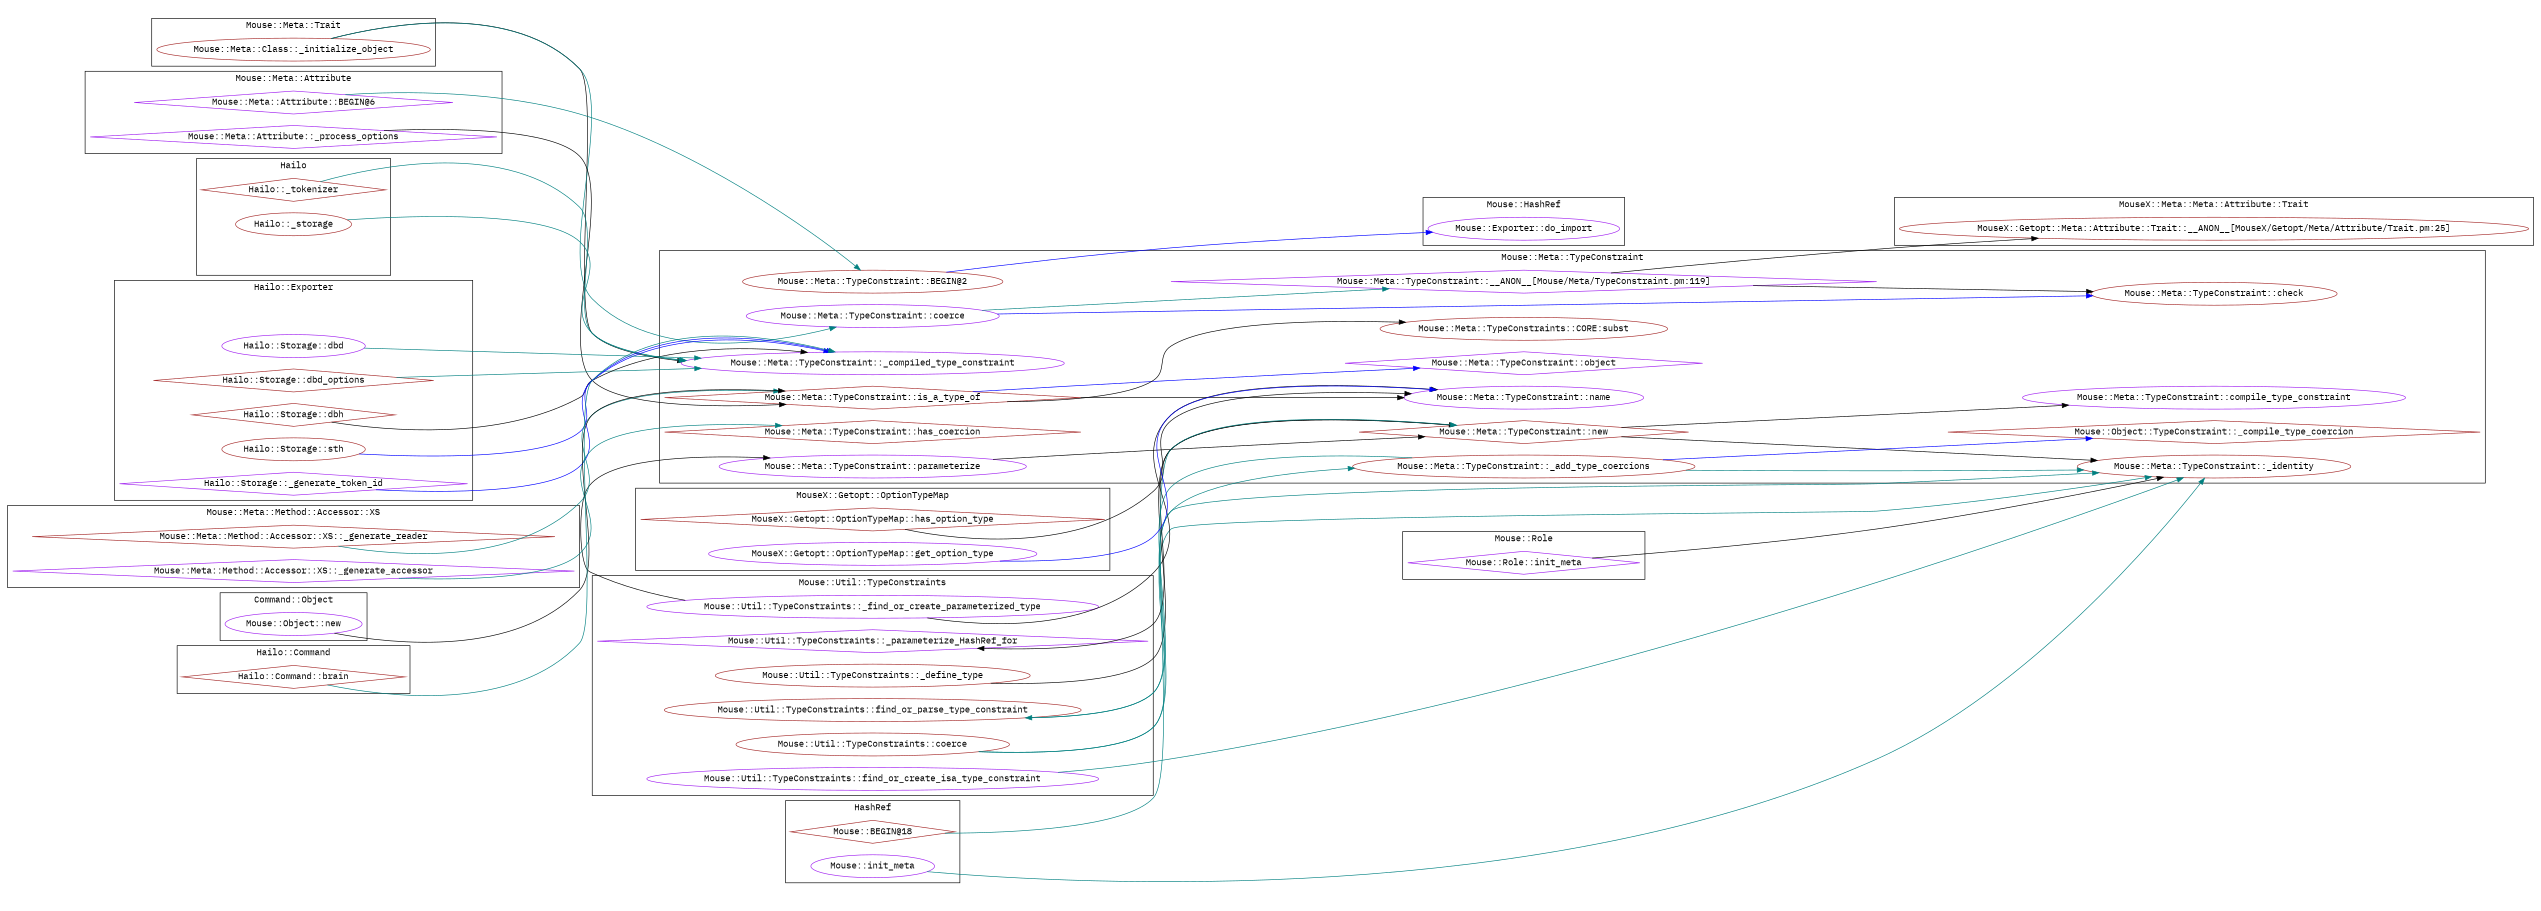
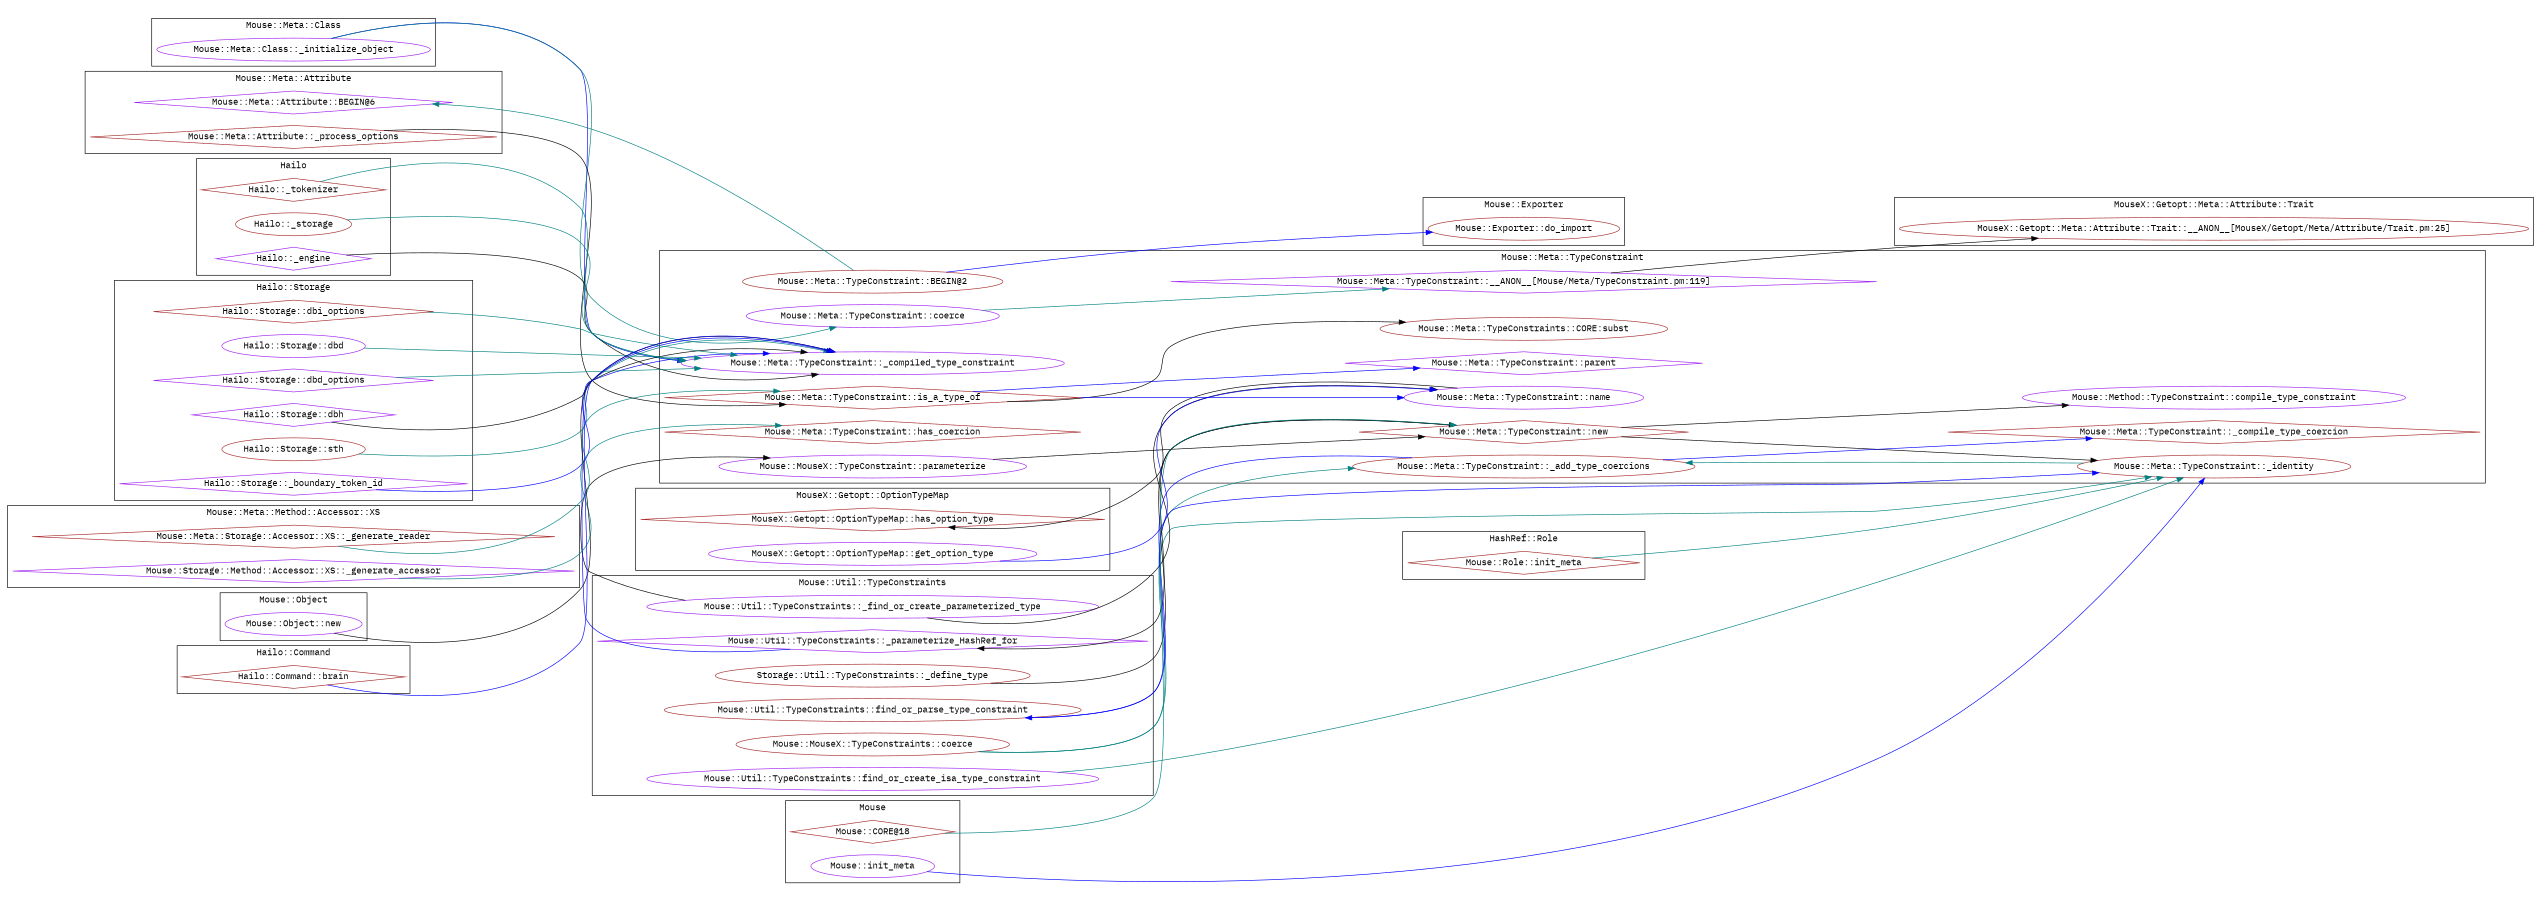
(294, 26) -> (294, 26)
(294, 50) -> (294, 50)
(586, 101) -> (587, 116)
(618, 127) -> (658, 155)
(294, 137) -> (294, 137)
(1524, 205) -> (1524, 205)
(2214, 205) -> (2214, 205)
(1524, 229) -> (1524, 229)
none -> (294, 259)
(294, 288) -> (294, 288)
(2214, 294) -> none
none -> (294, 312)
(1524, 363) -> (1524, 363)
(294, 380) -> (294, 380)
(1192, 398) -> (1239, 398)
(2214, 398) -> (2214, 398)
(294, 415) -> (294, 415)
(2214, 432) -> (2214, 432)
(577, 433) -> (577, 433)
(873, 467) -> (873, 467)
(1881, 471) -> (1888, 462)
(294, 484) -> (294, 484)
(1170, 488) -> (1170, 488)
(1473, 489) -> (1473, 489)
(1152, 492) -> (1173, 408)
(1876, 529) -> (1876, 529)
(294, 537) -> (294, 537)
(1524, 539) -> (1524, 539)
(1524, 563) -> (1524, 563)
(294, 571) -> (294, 571)
(574, 595) -> (575, 594)
(587, 598) -> (582, 637)
(294, 600) -> (294, 600)
none -> (604, 634)
(873, 676) -> (873, 676)
(873, 744) -> (873, 744)
(873, 808) -> (873, 808)
(873, 832) -> (873, 832)
(1621, 839) -> (1621, 839)
